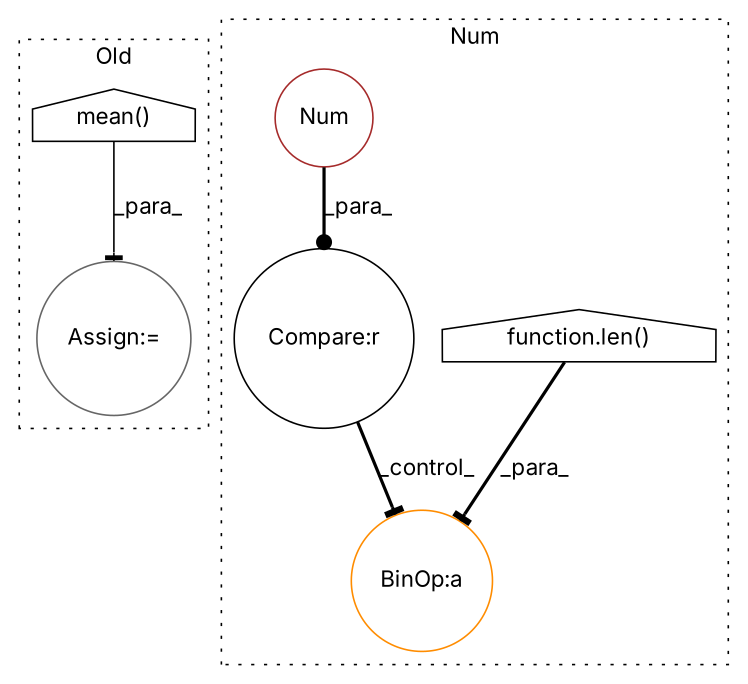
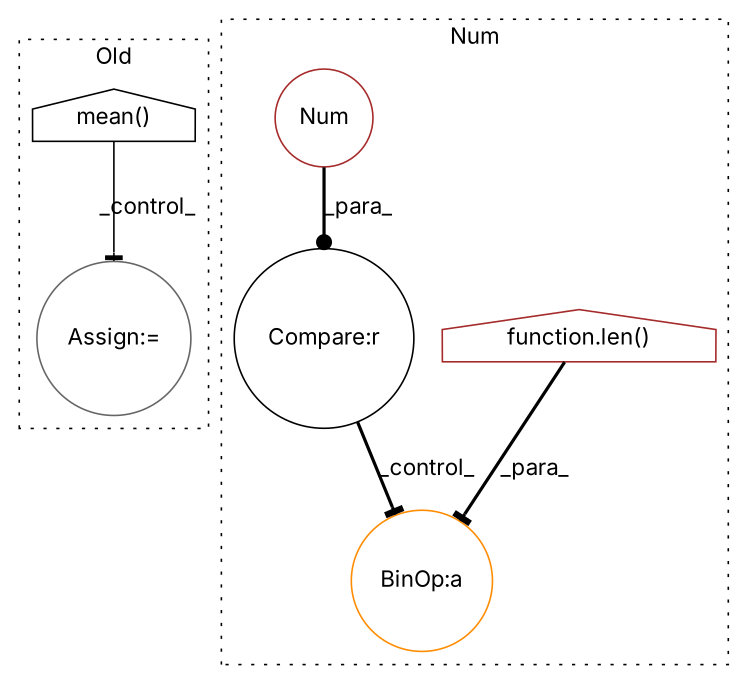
(148, 208) -> (148, 208)
(579, 338) -> (579, 338)
